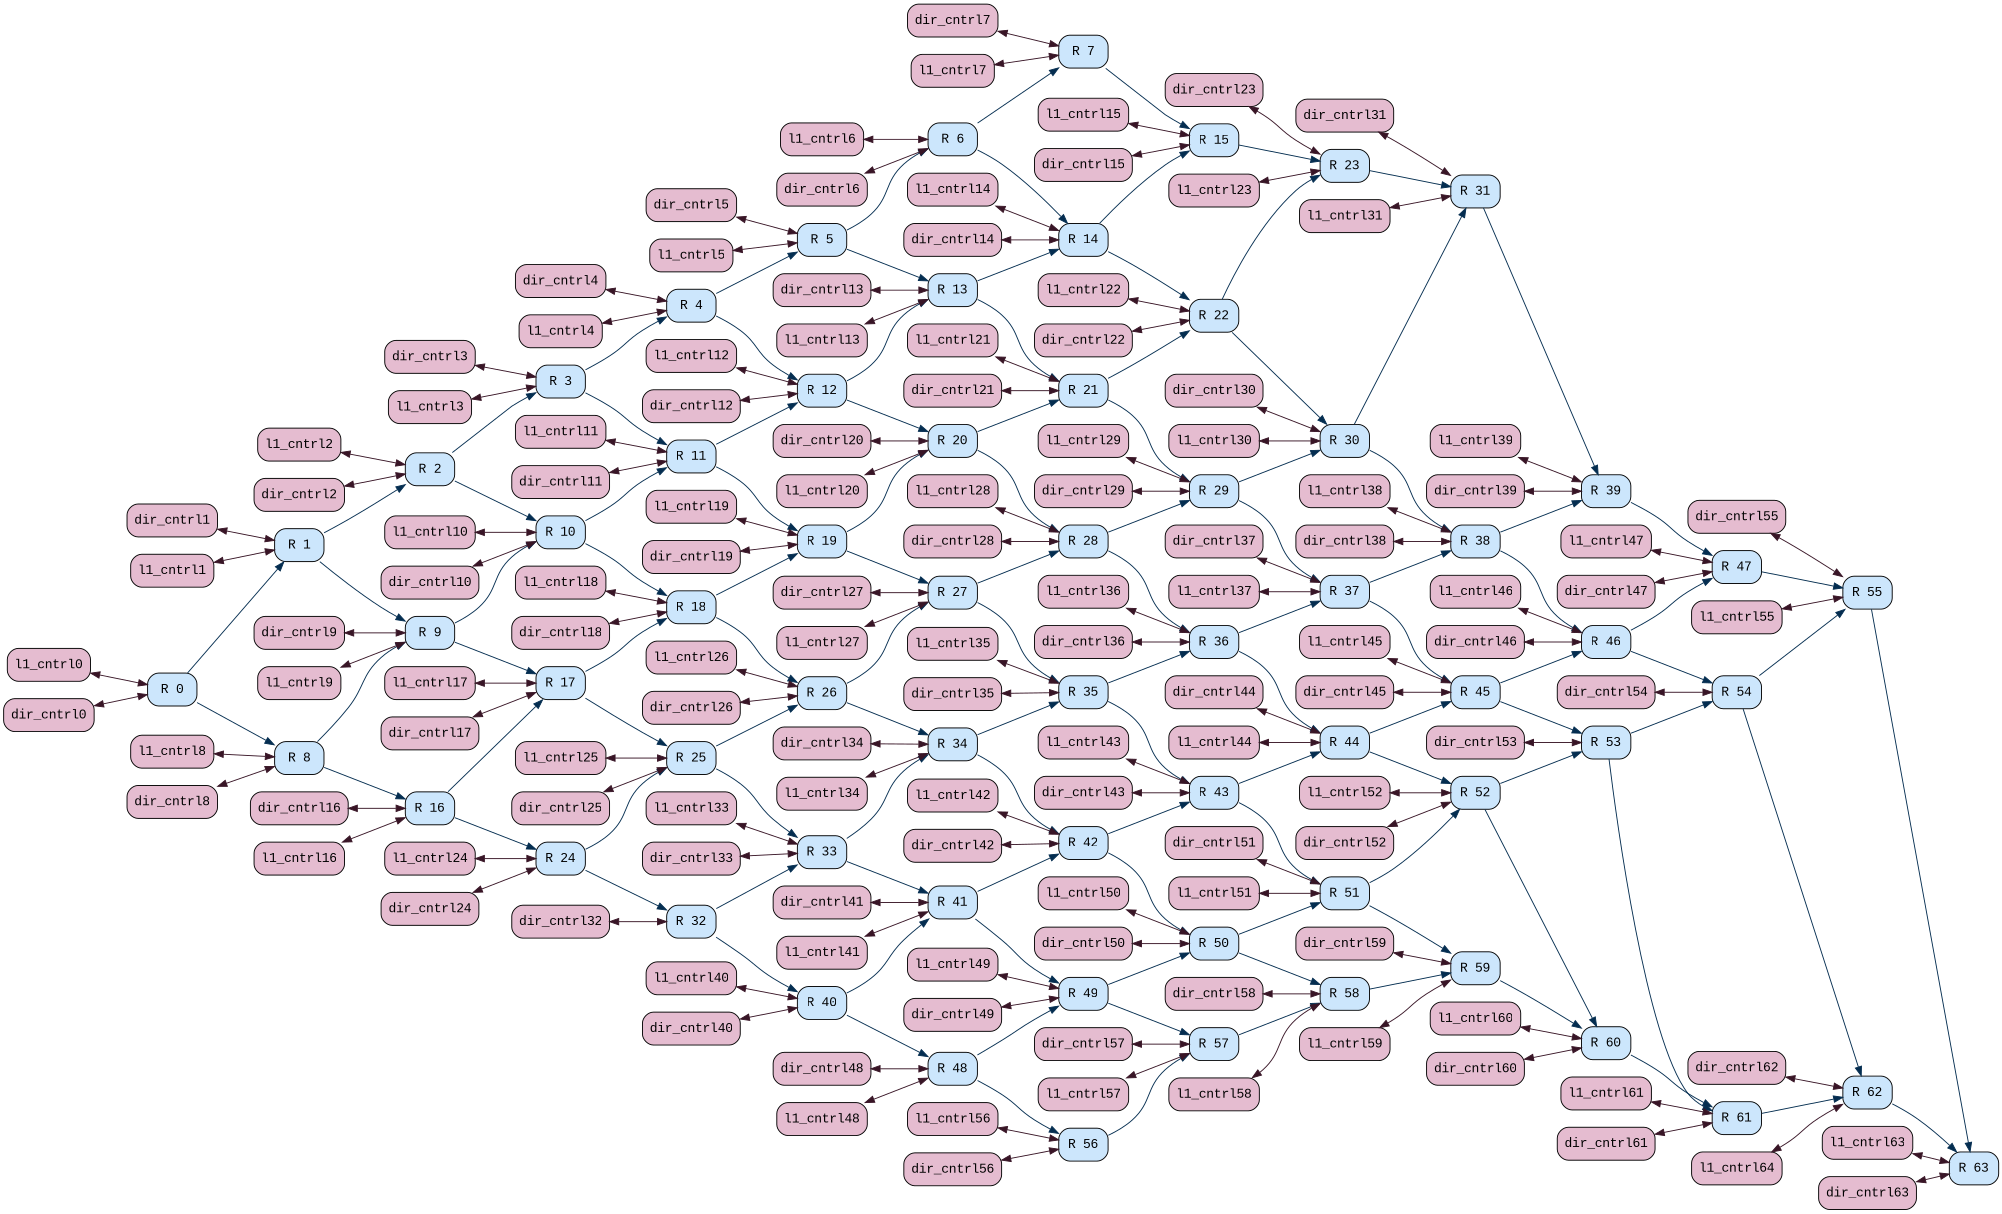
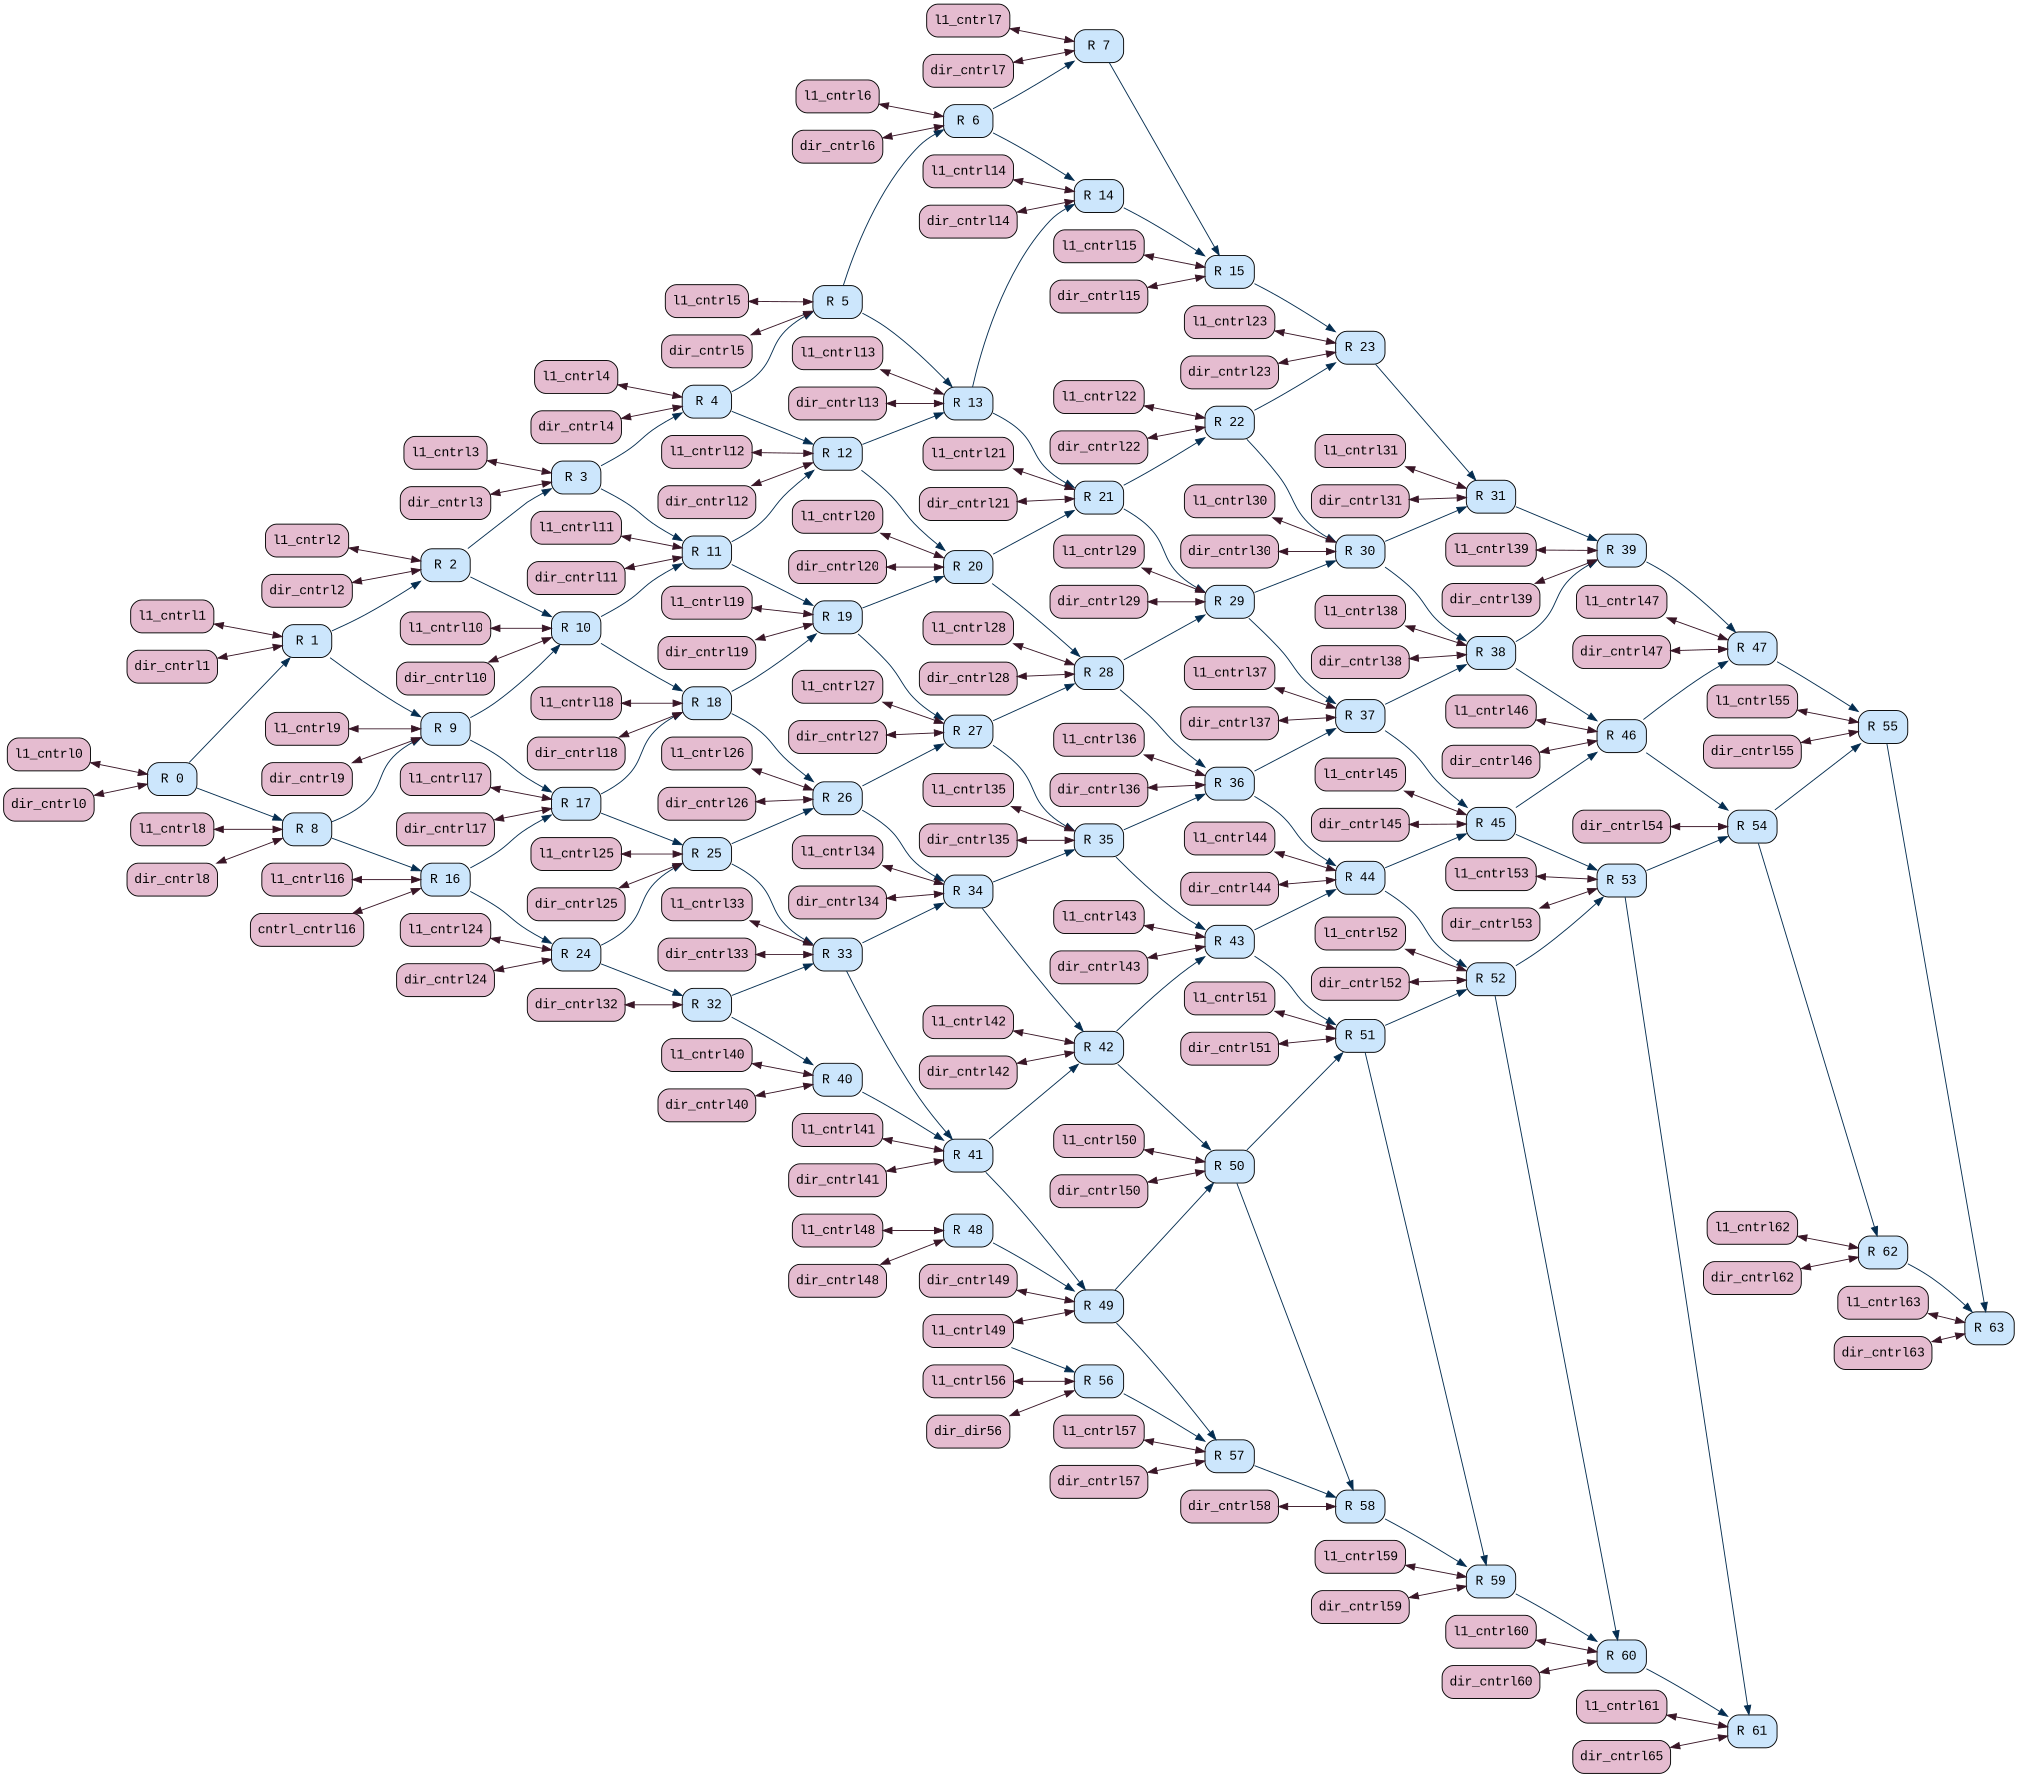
(1145, 272) -> none
(299, 808) -> (307, 930)
none -> (1491, 874)
(883, 1034) -> none
(1214, 1094) -> none
(1014, 1104) -> (1038, 1358)
(1798, 1106) -> none
(1606, 1144) -> (1622, 1757)
(1737, 1168) -> (1752, 1228)
(953, 1169) -> (968, 1432)
